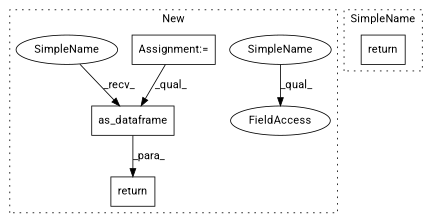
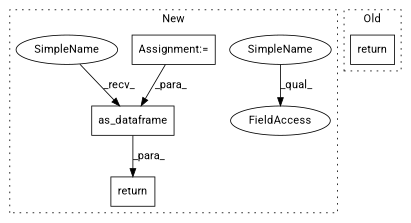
(383, 19) -> (373, 19)
(171, 85) -> (171, 85)
